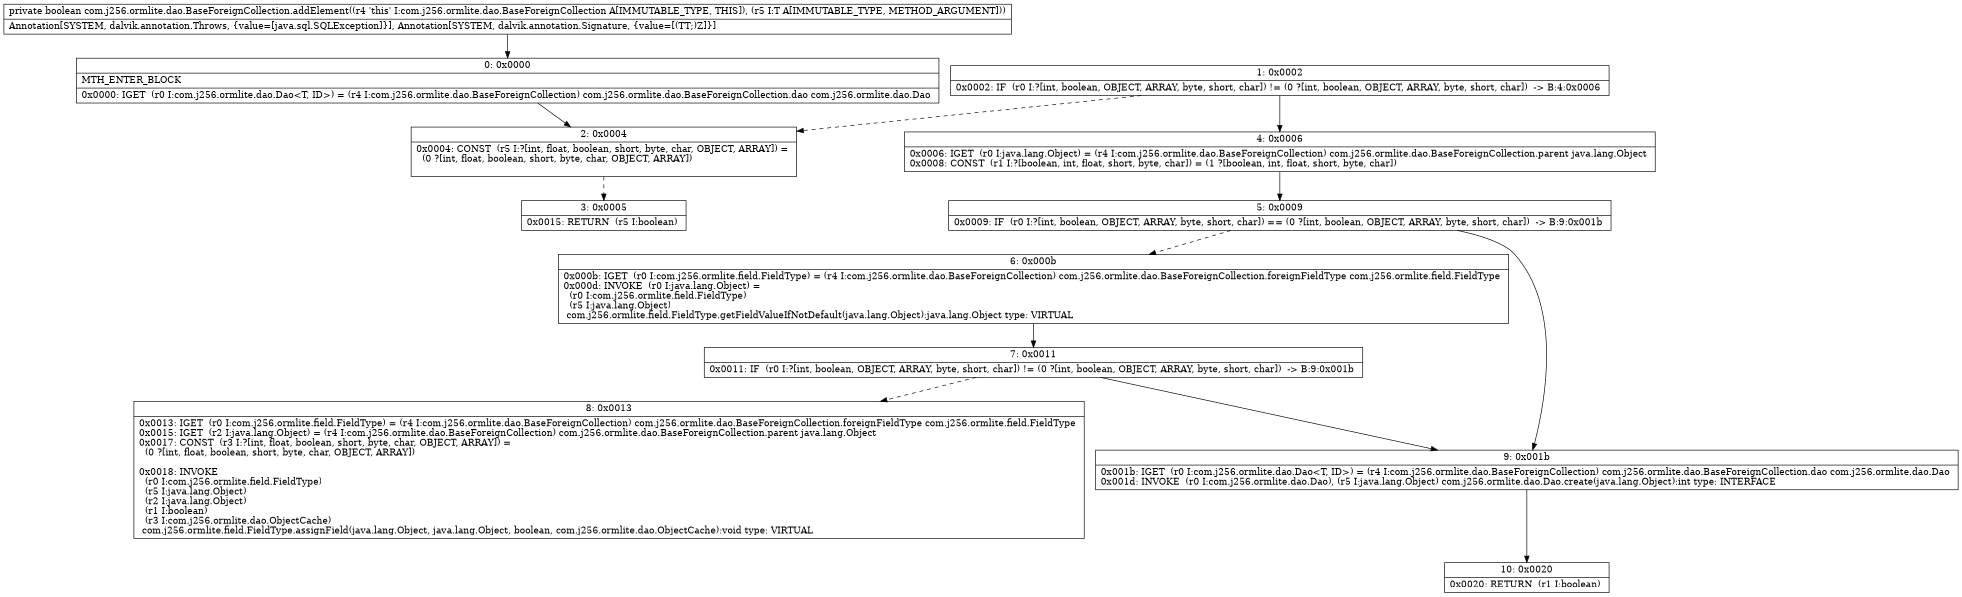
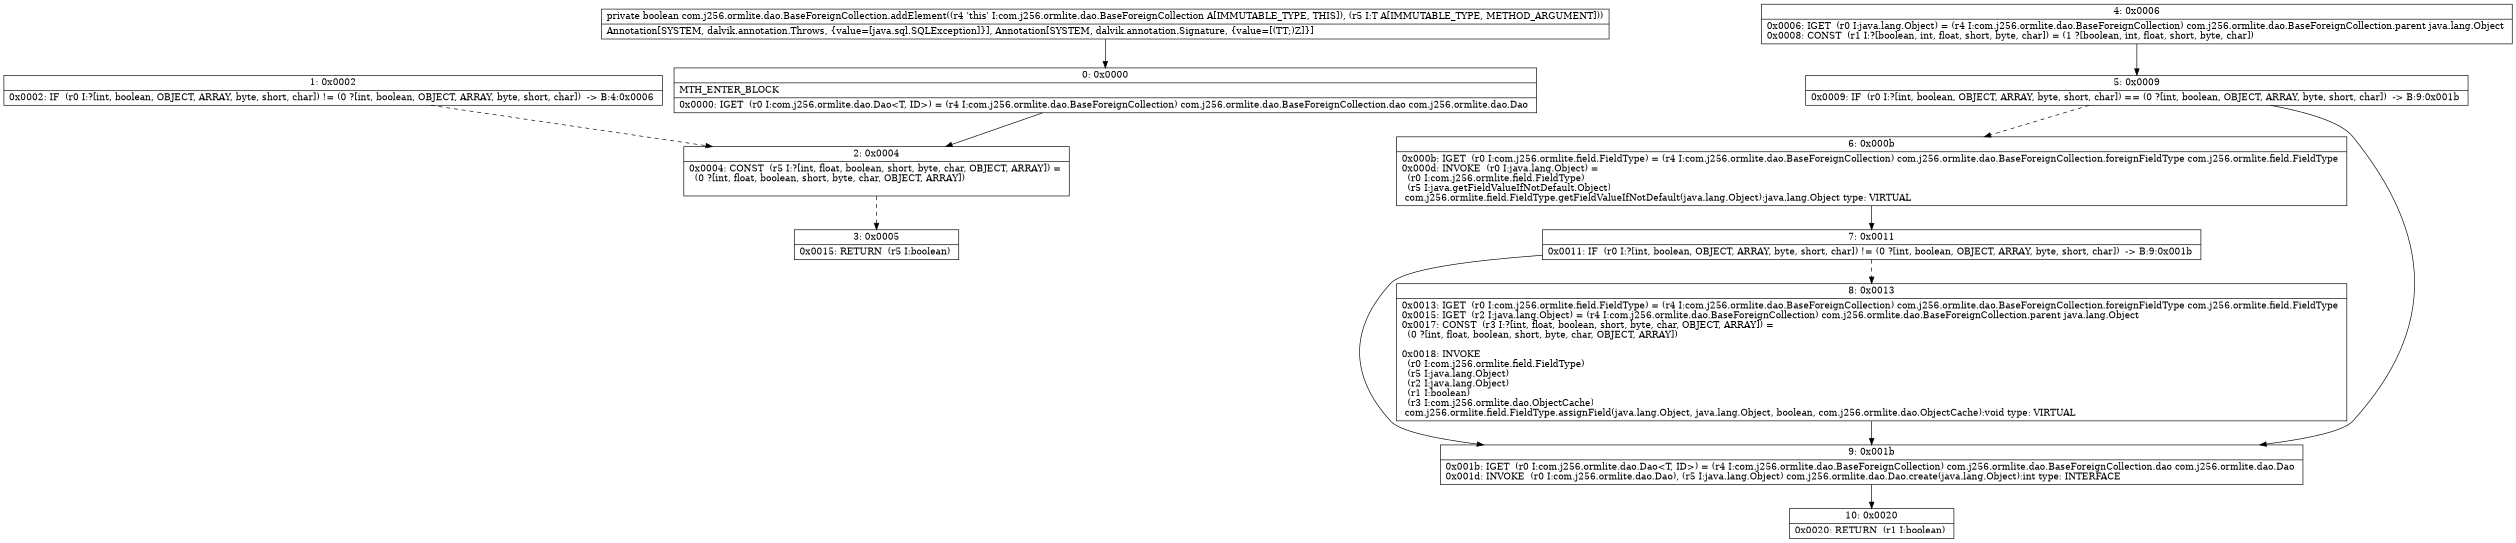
(1280, 110) -> none
(617, 306) -> (1506, 188)
none -> (1872, 430)
